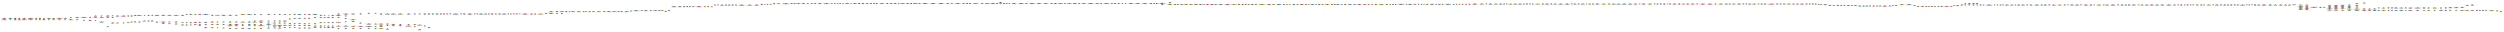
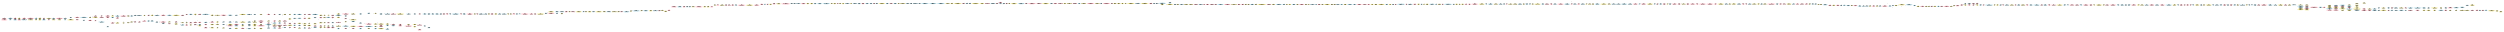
(1014, 4) -> (1014, 4)
none -> (117, 18)
